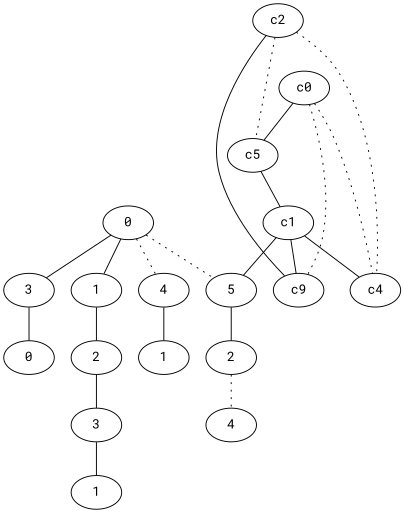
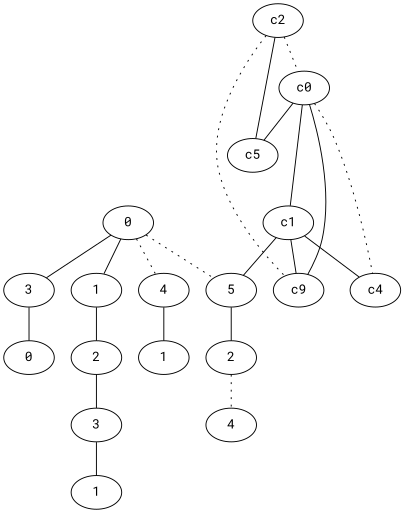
(265, 88) -> (265, 88)
(366, 141) -> (291, 54)
(217, 160) -> (217, 160)
(271, 189) -> (296, 155)
(325, 190) -> (325, 190)
